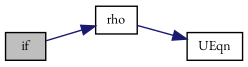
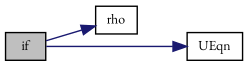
(155, 30) -> (110, 46)
